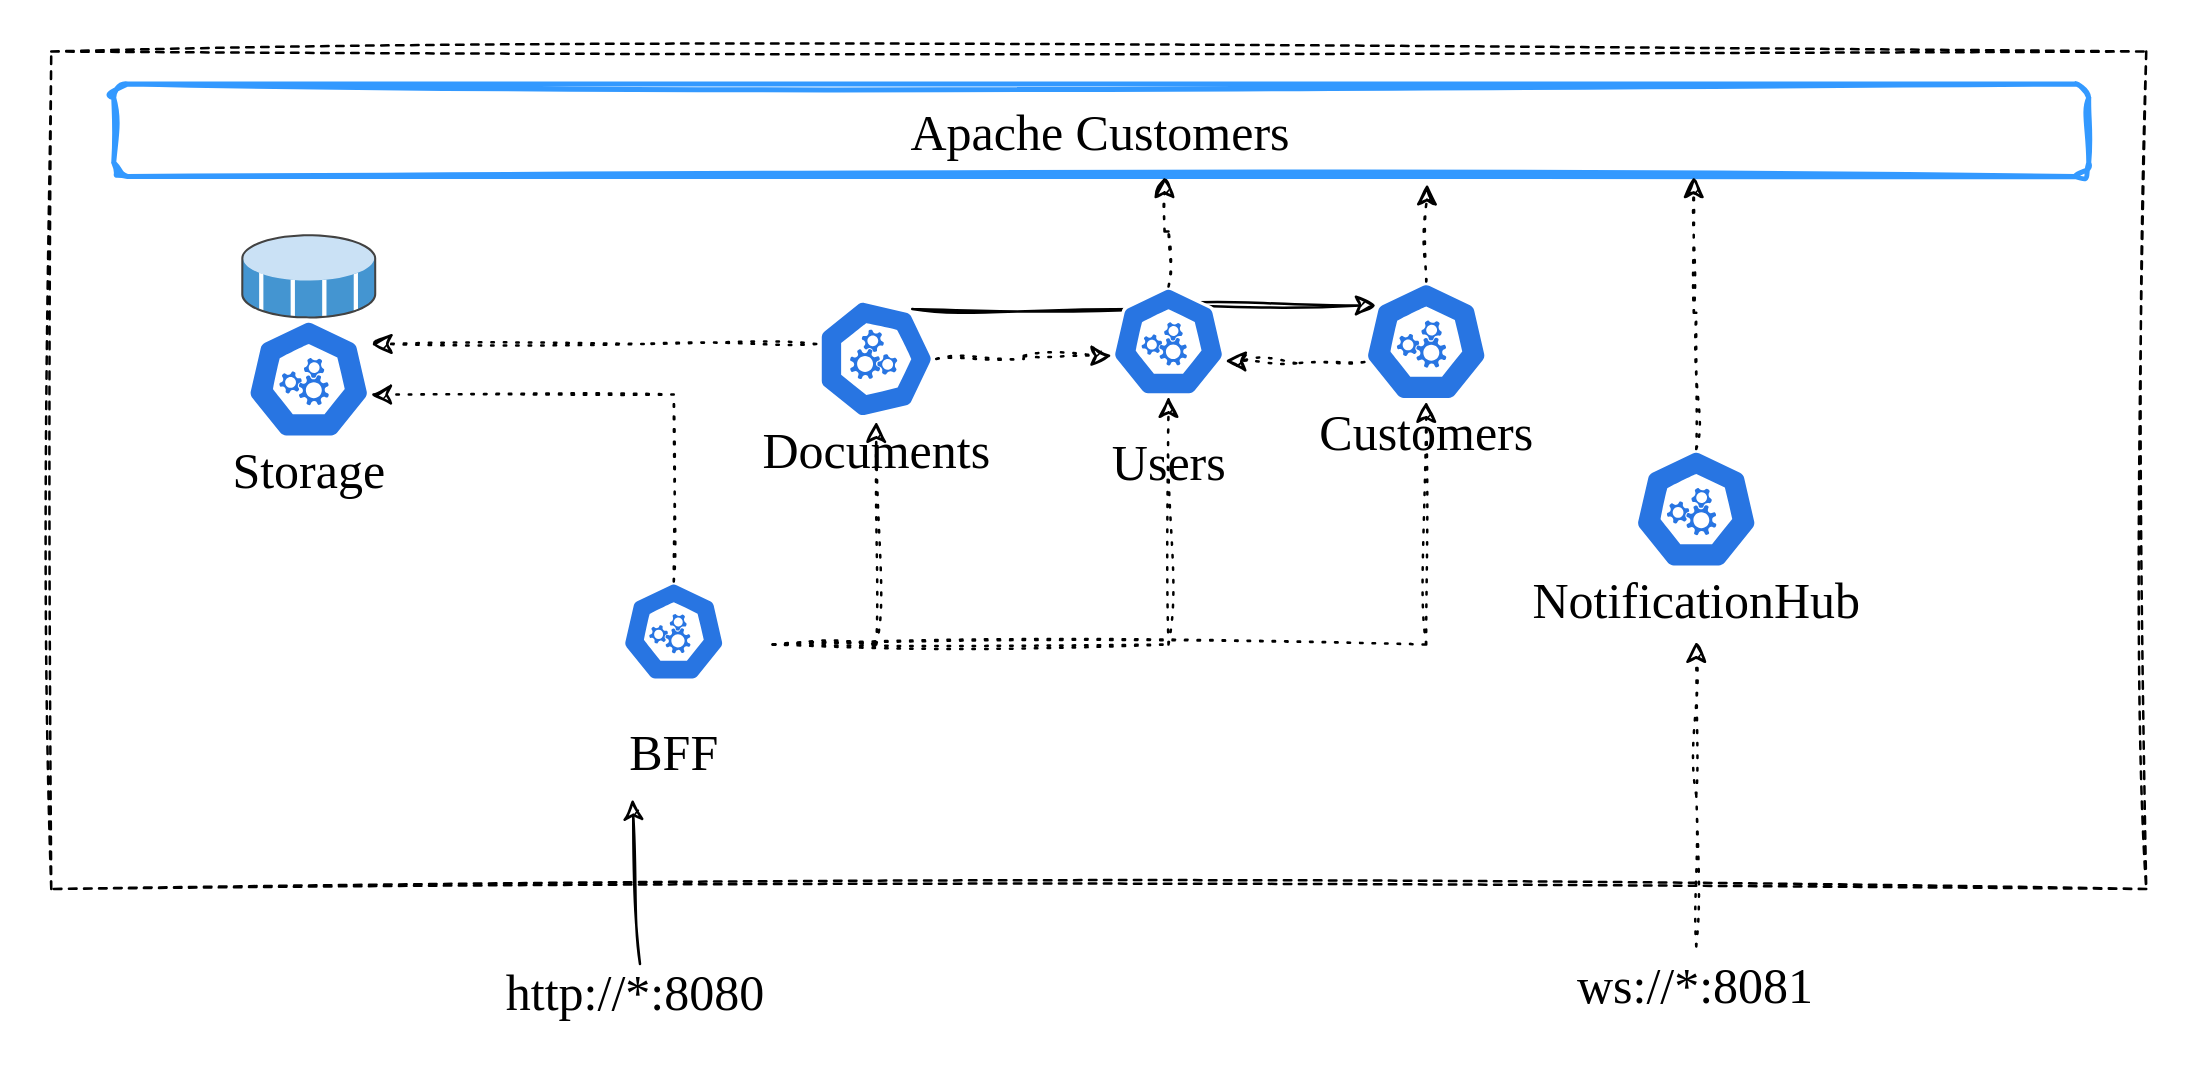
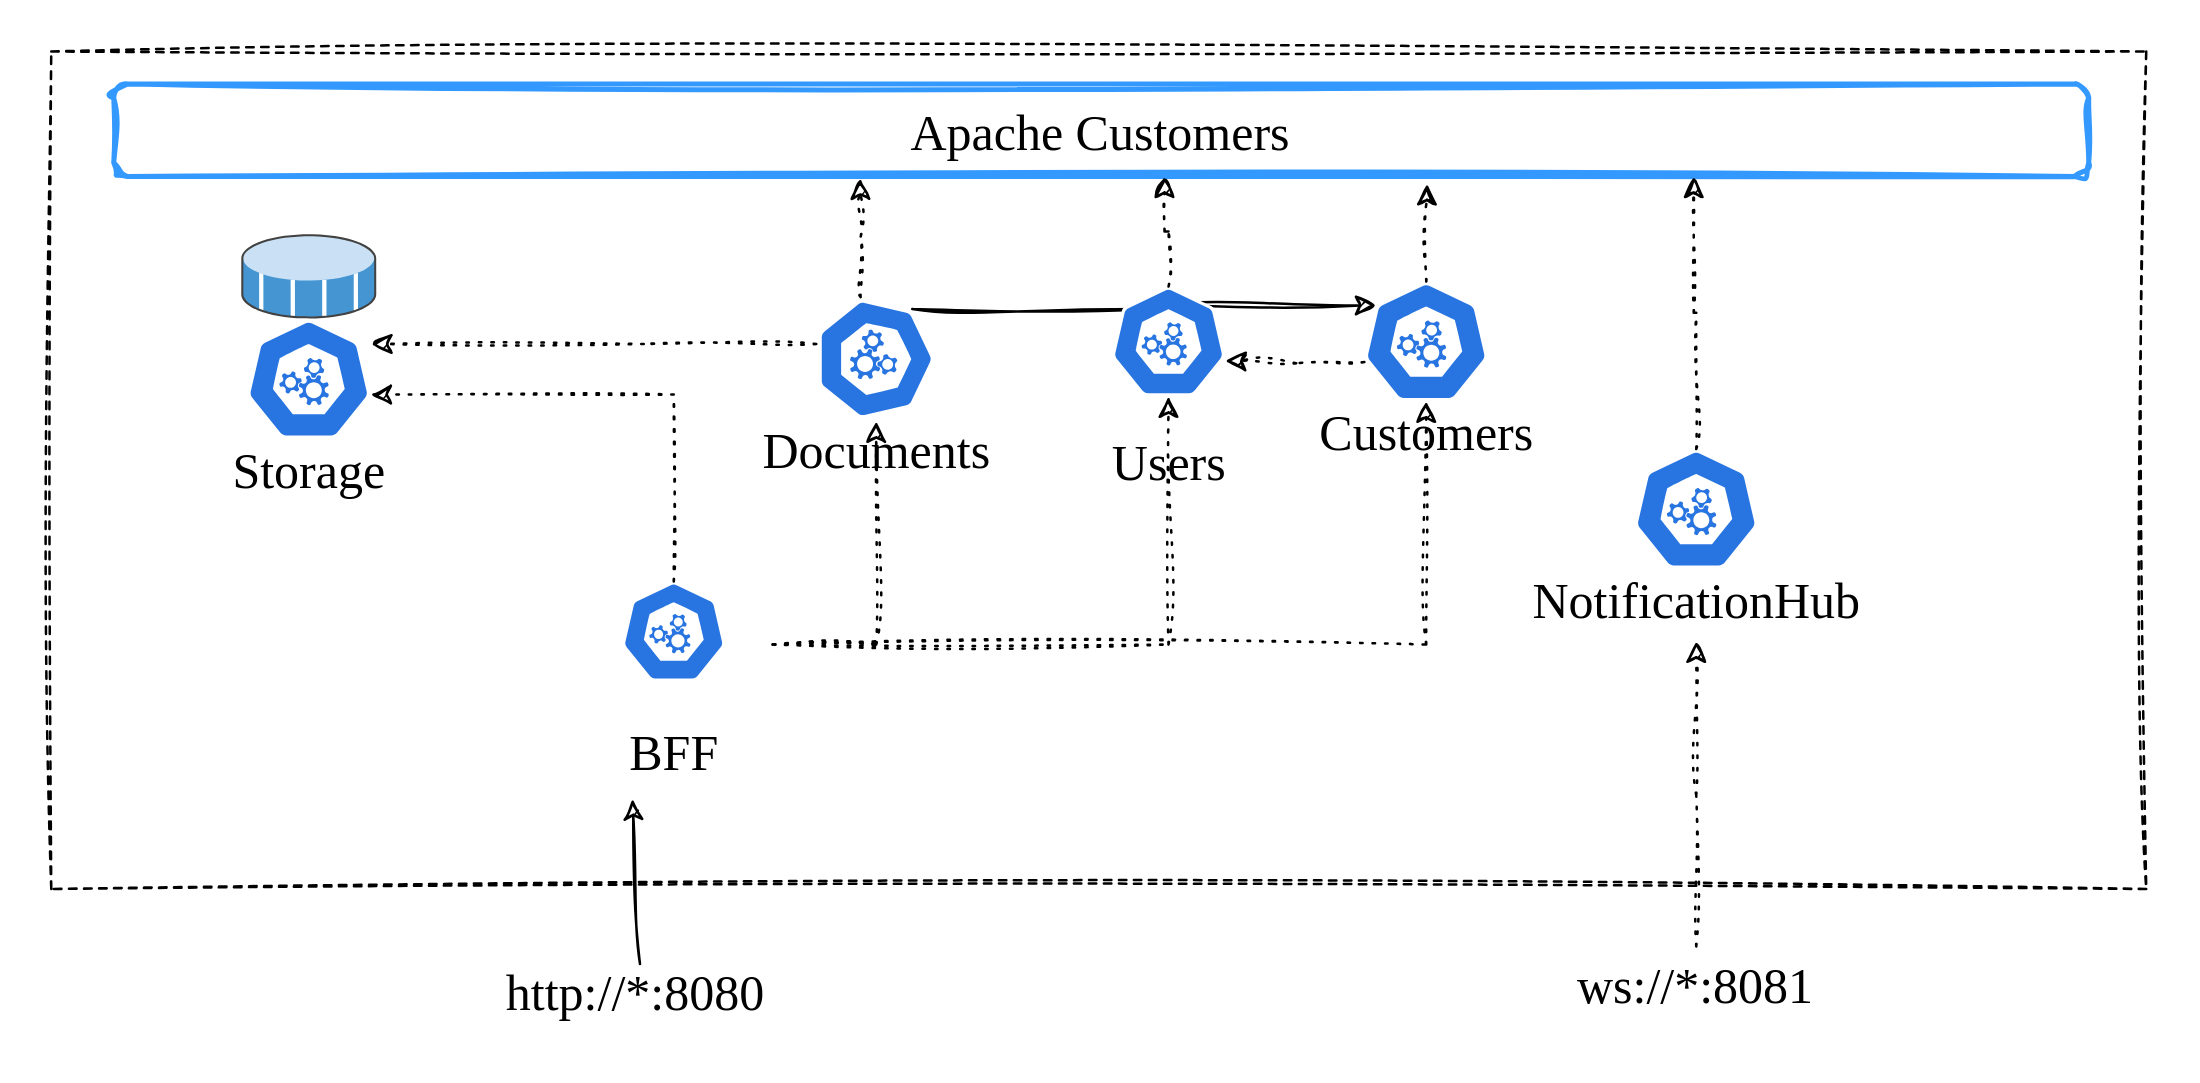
none -> (861, 245)
(1020, 359) -> none
